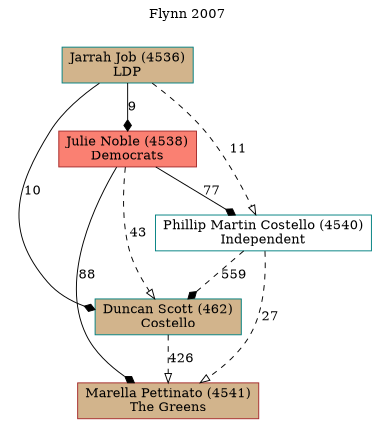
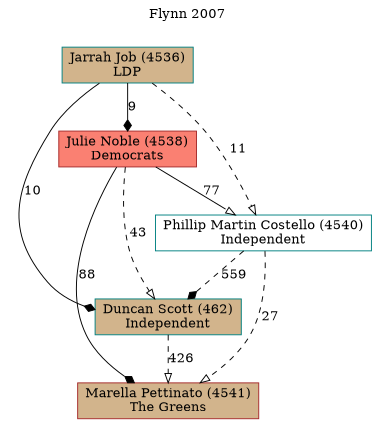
(191, 188) -> (191, 188)
(168, 317) -> (168, 317)
